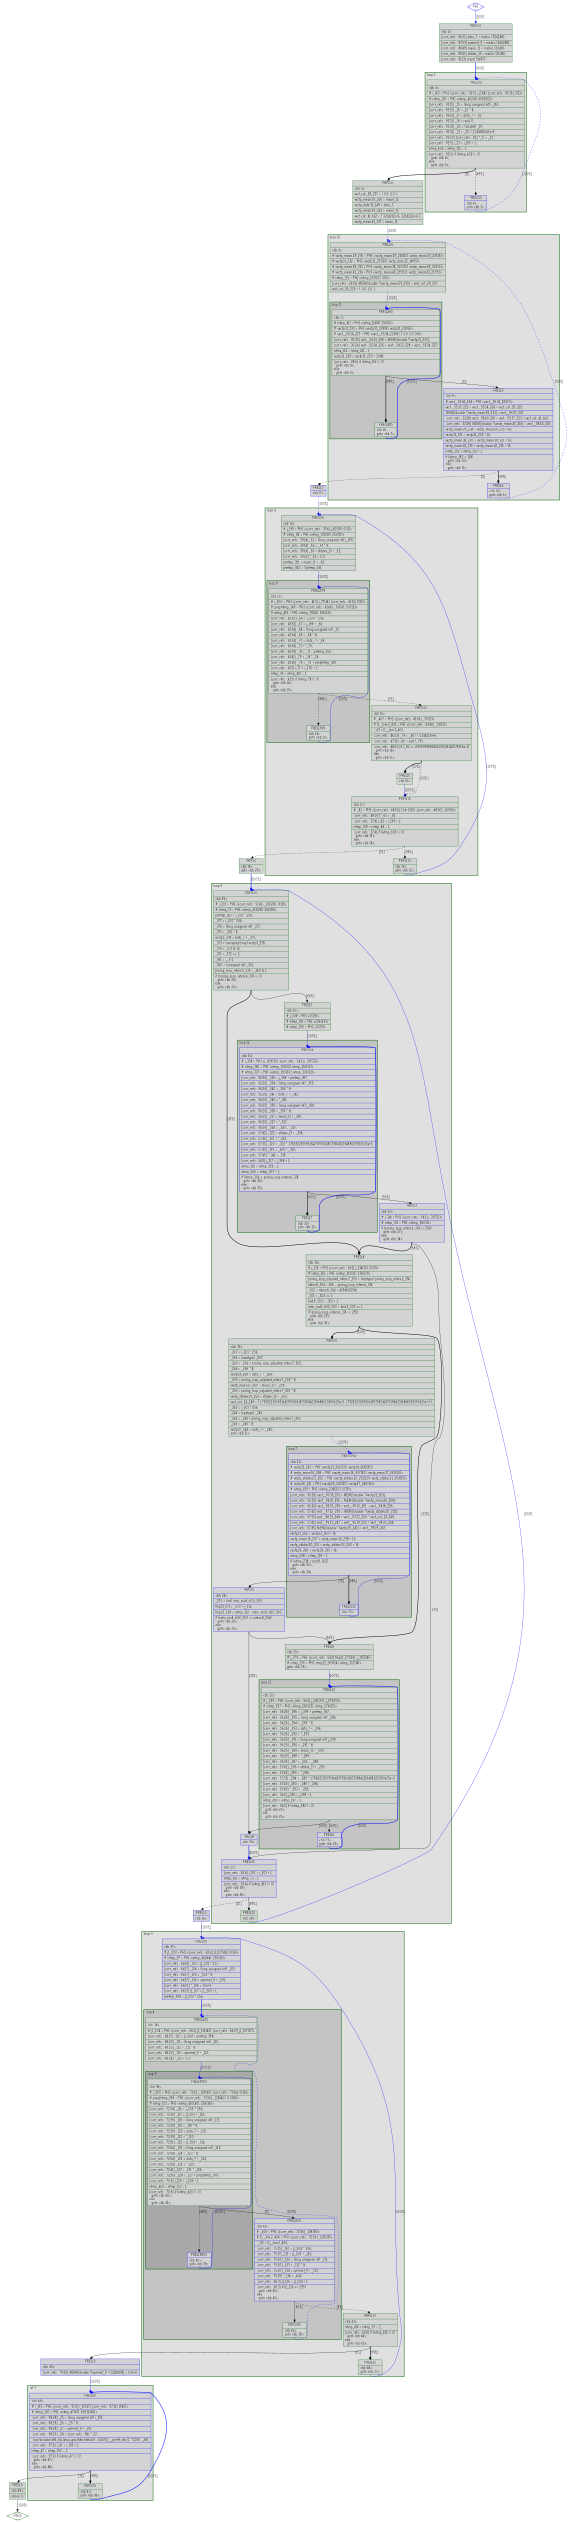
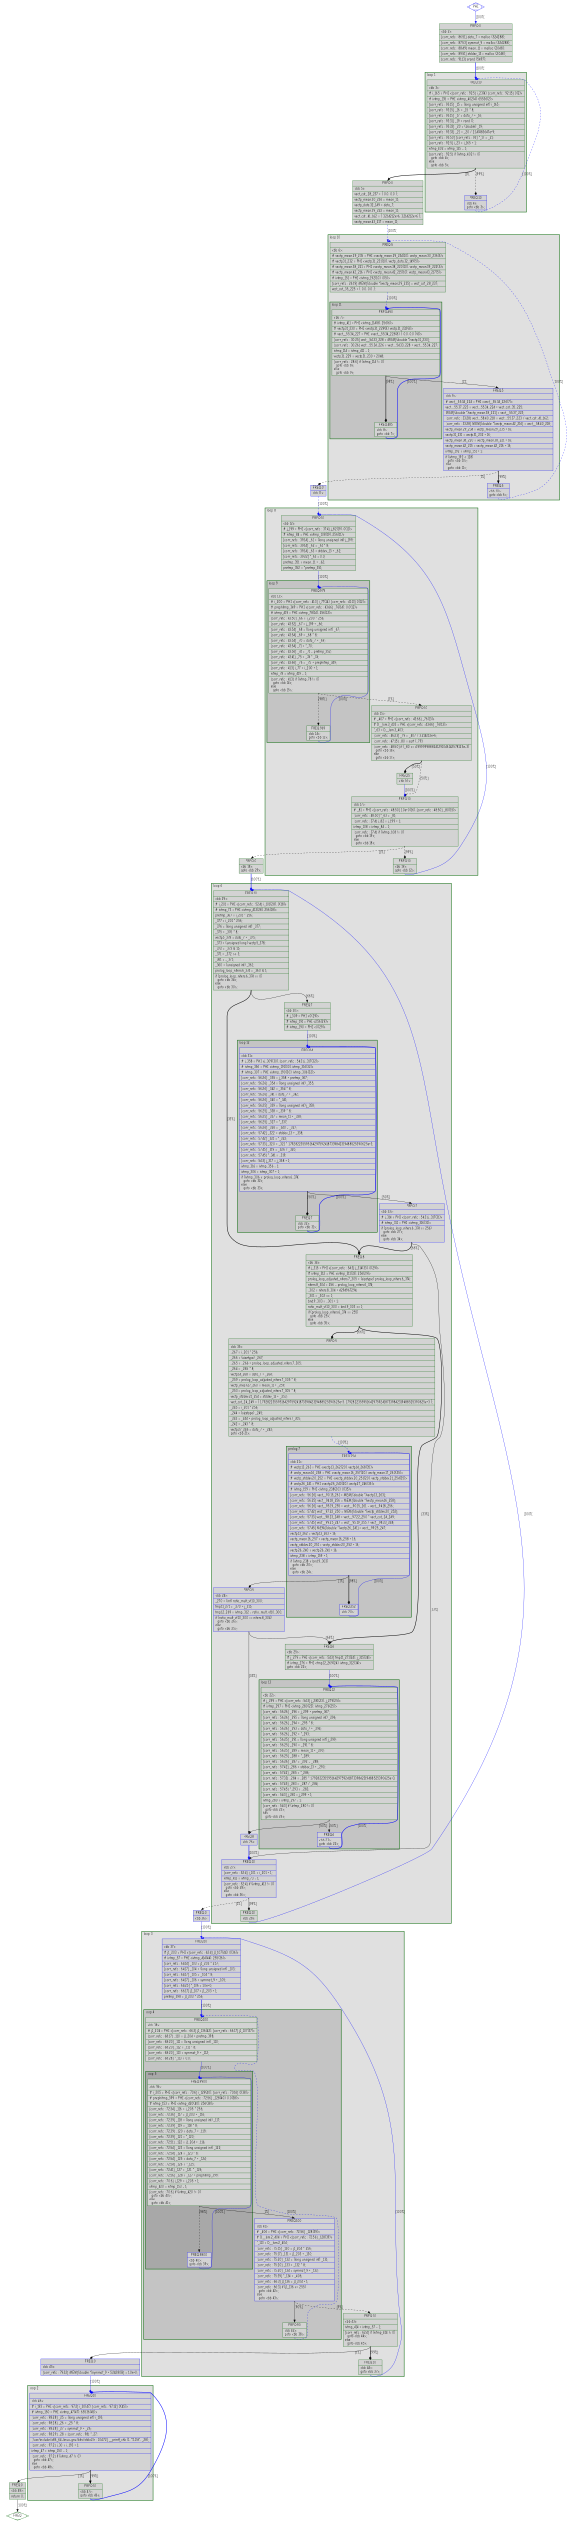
(293, 1449) -> (294, 1449)
(33, 2388) -> (34, 2388)
